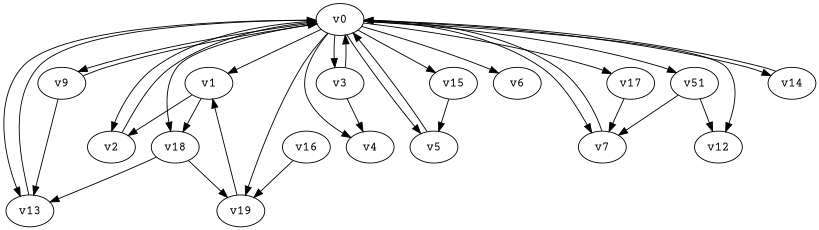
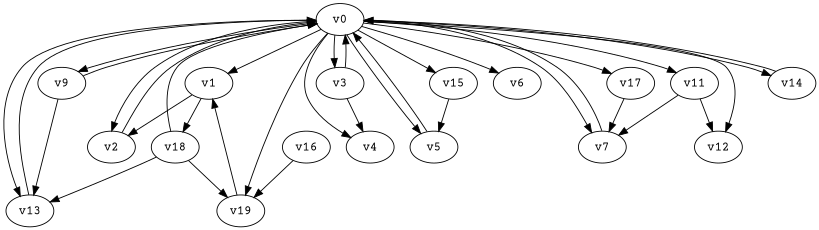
(174, 72) -> (172, 76)
(694, 83) -> (694, 83)
